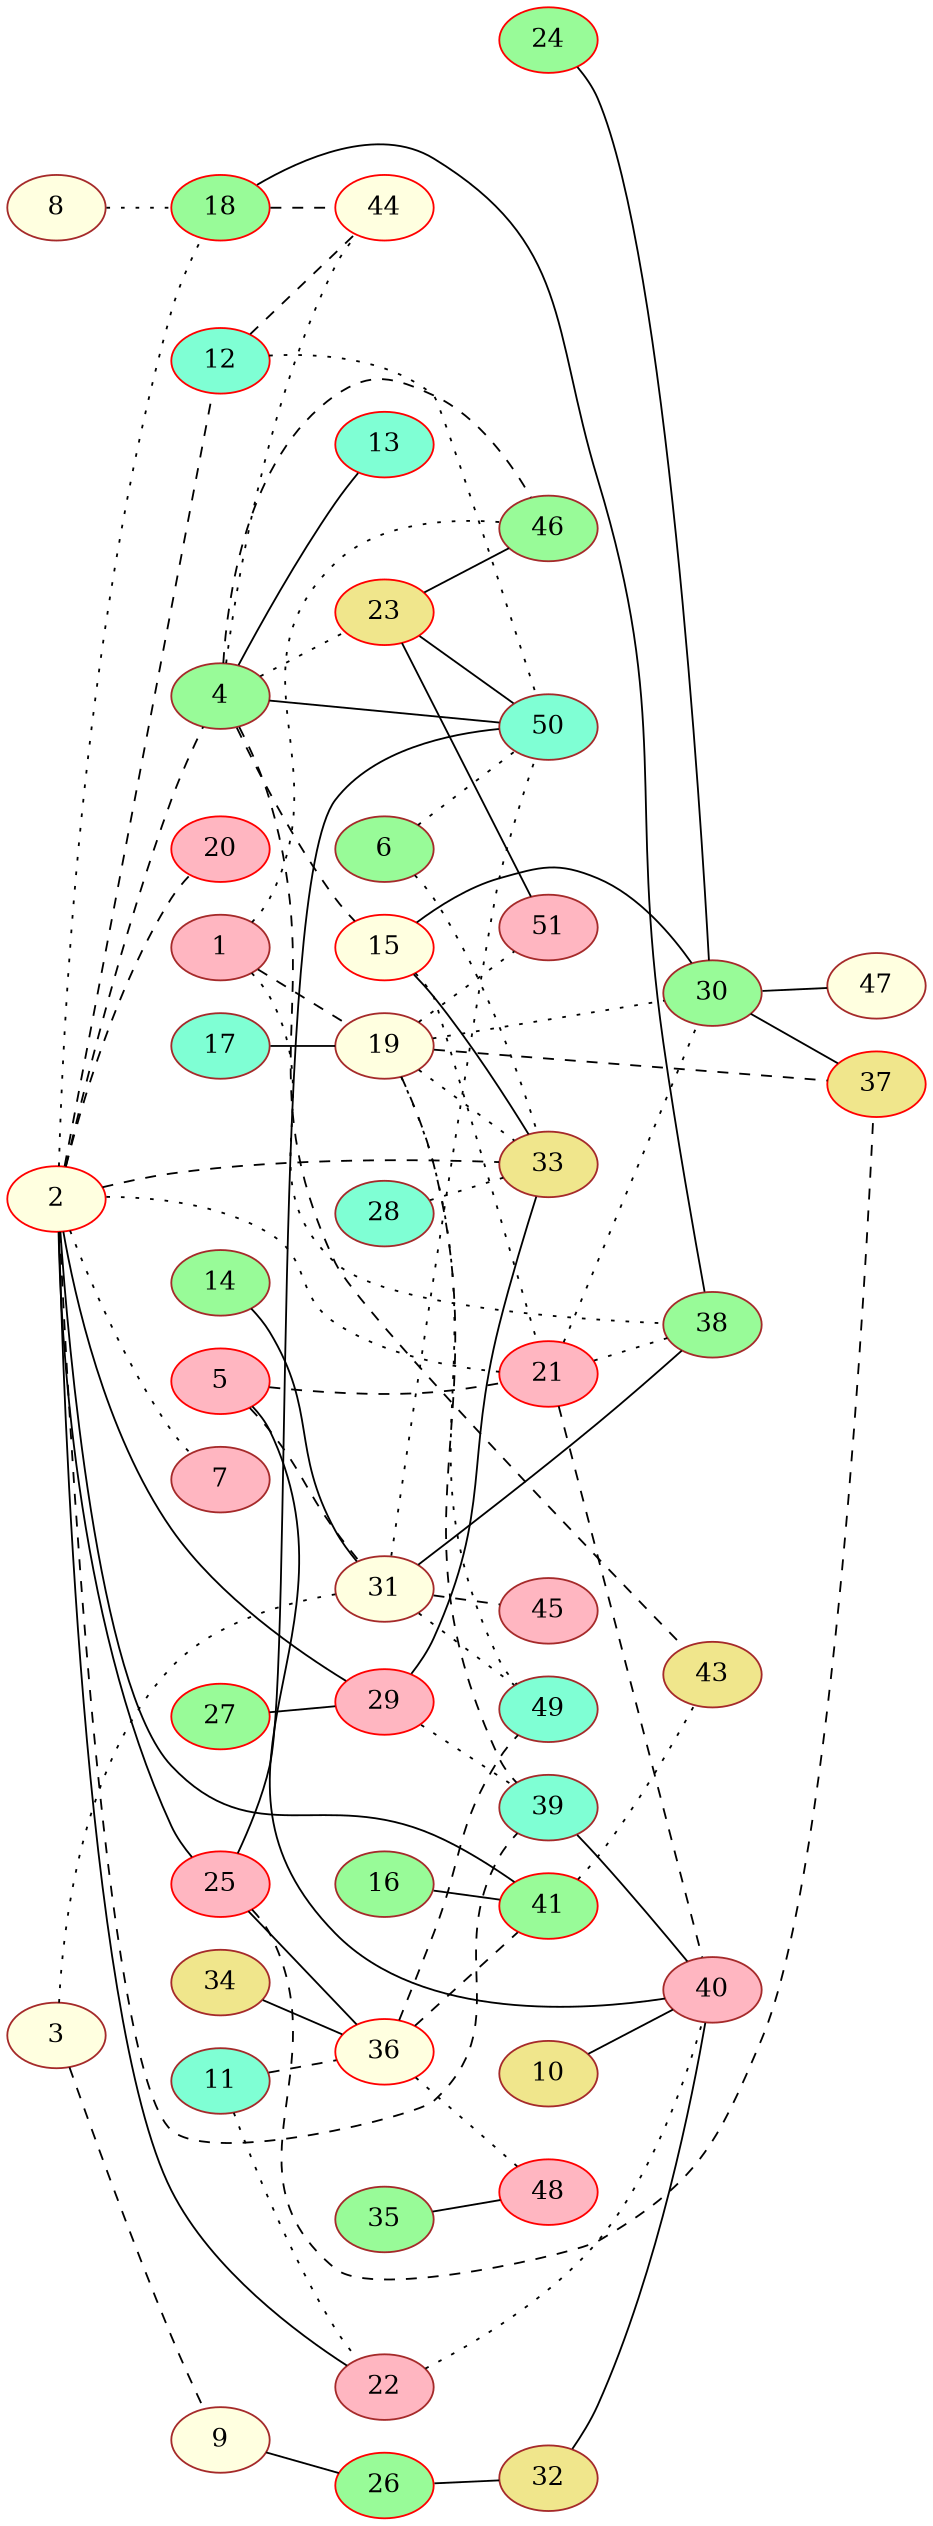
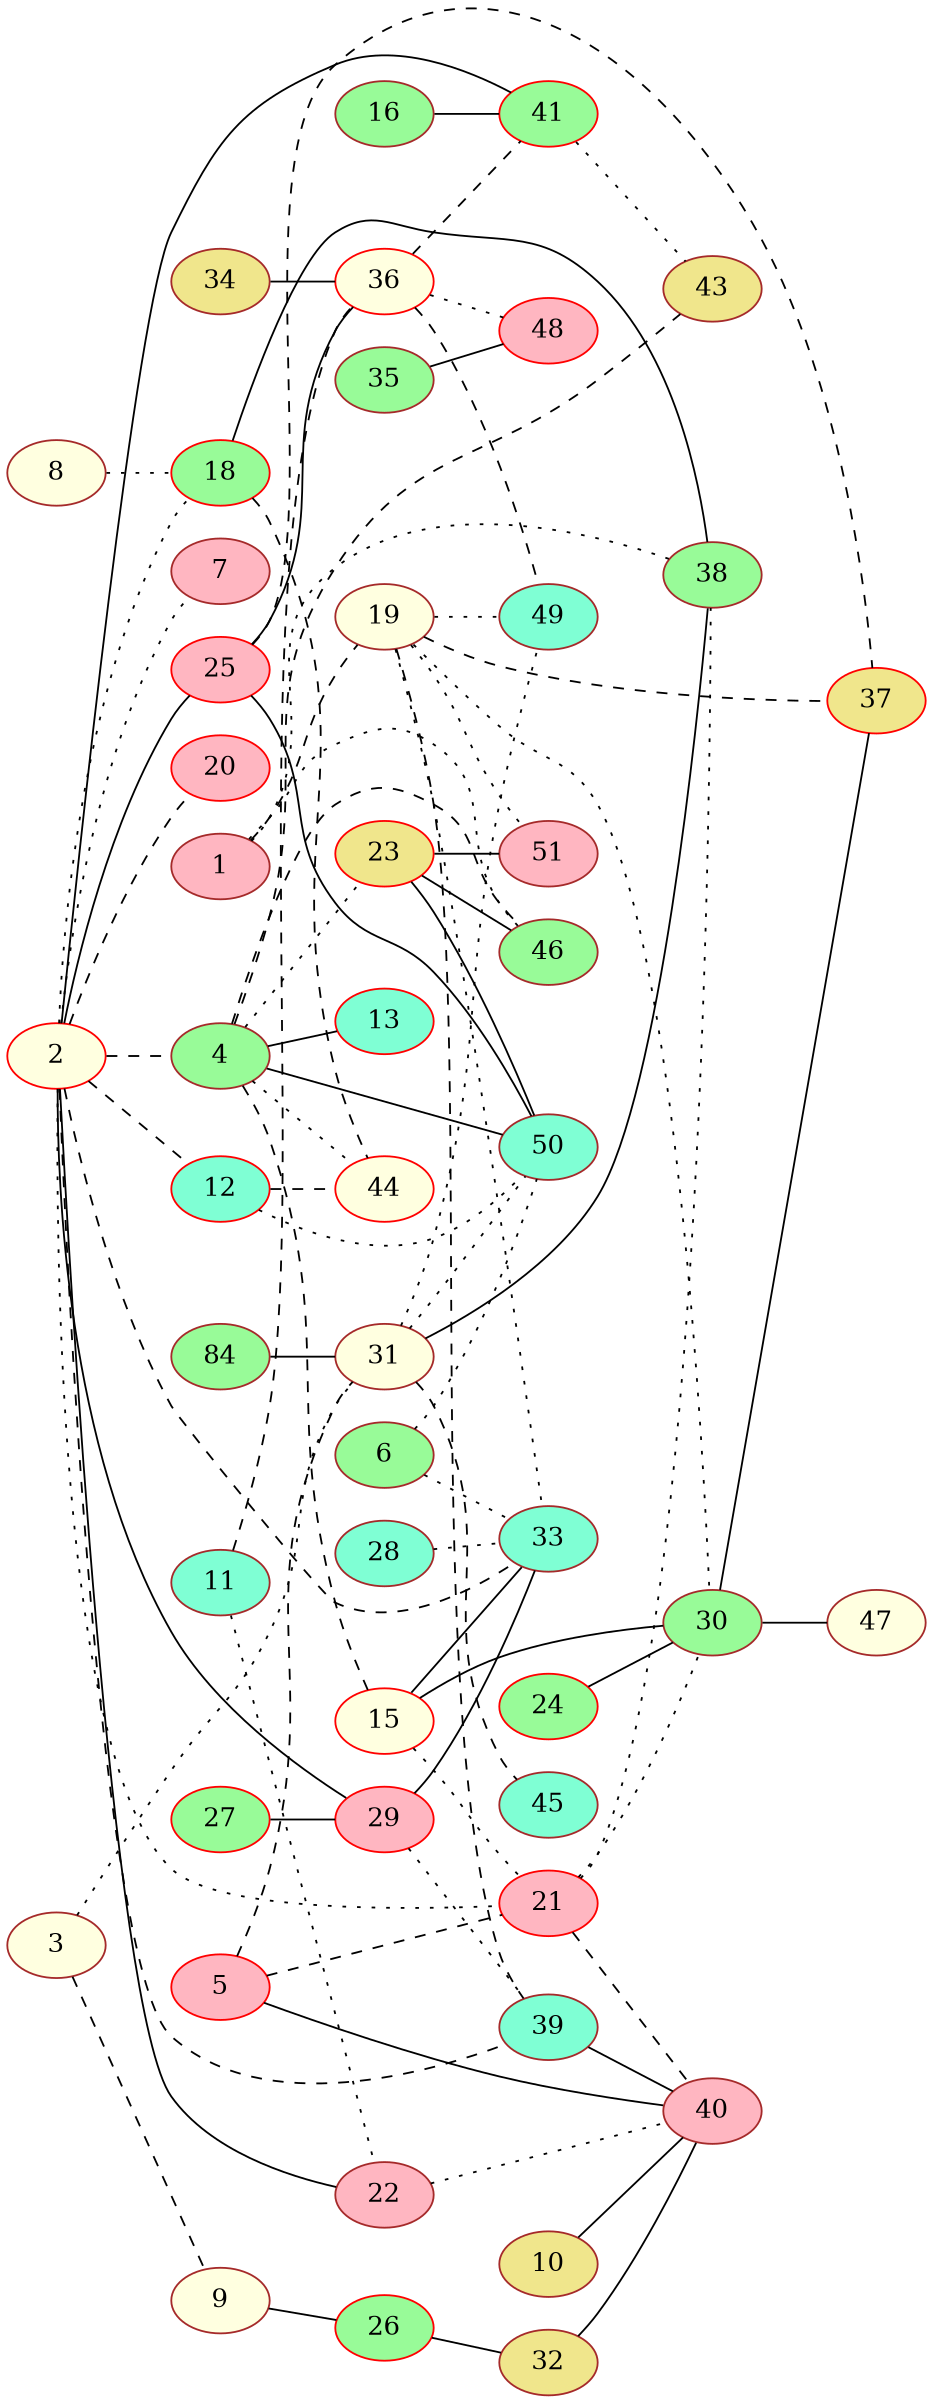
(220, 1046) -> none
(548, 1164) -> (548, 1539)
(220, 1283) -> (220, 1357)
(548, 1611) -> (548, 1805)
